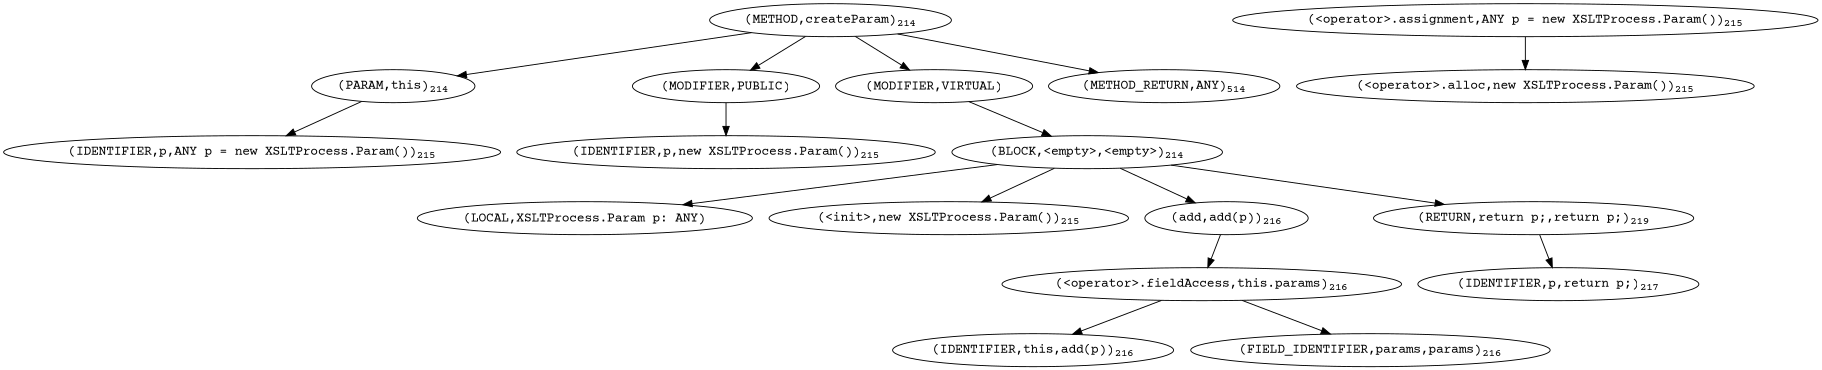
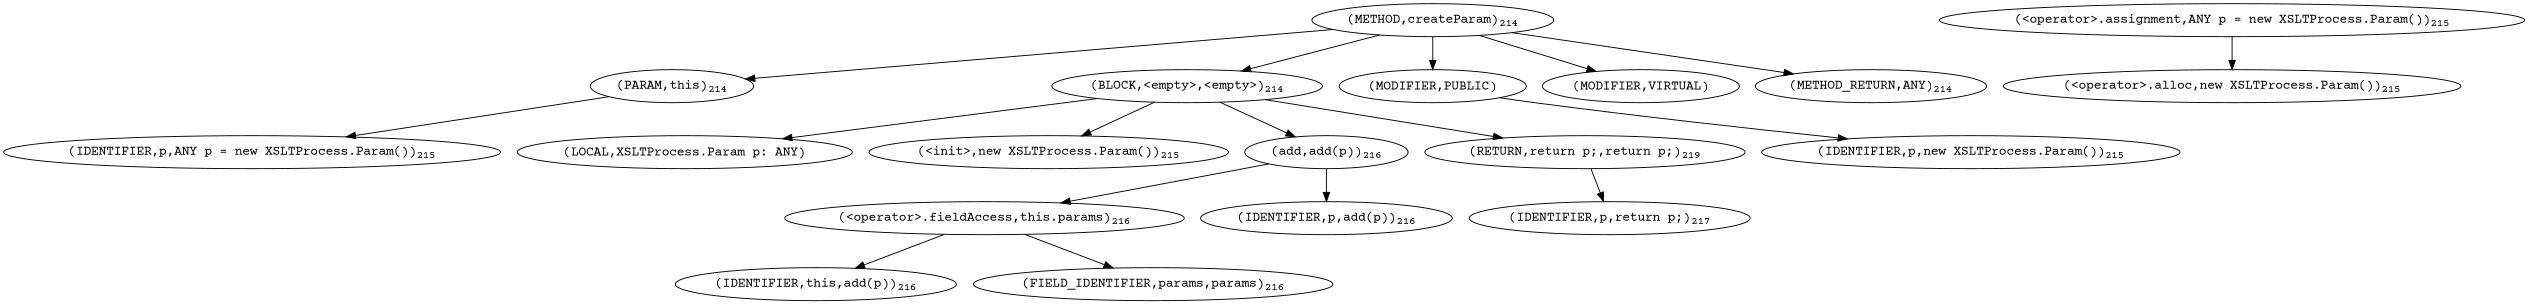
(1236, 85) -> (1943, 85)
(1006, 117) -> (1315, 52)
none -> (1326, 218)
